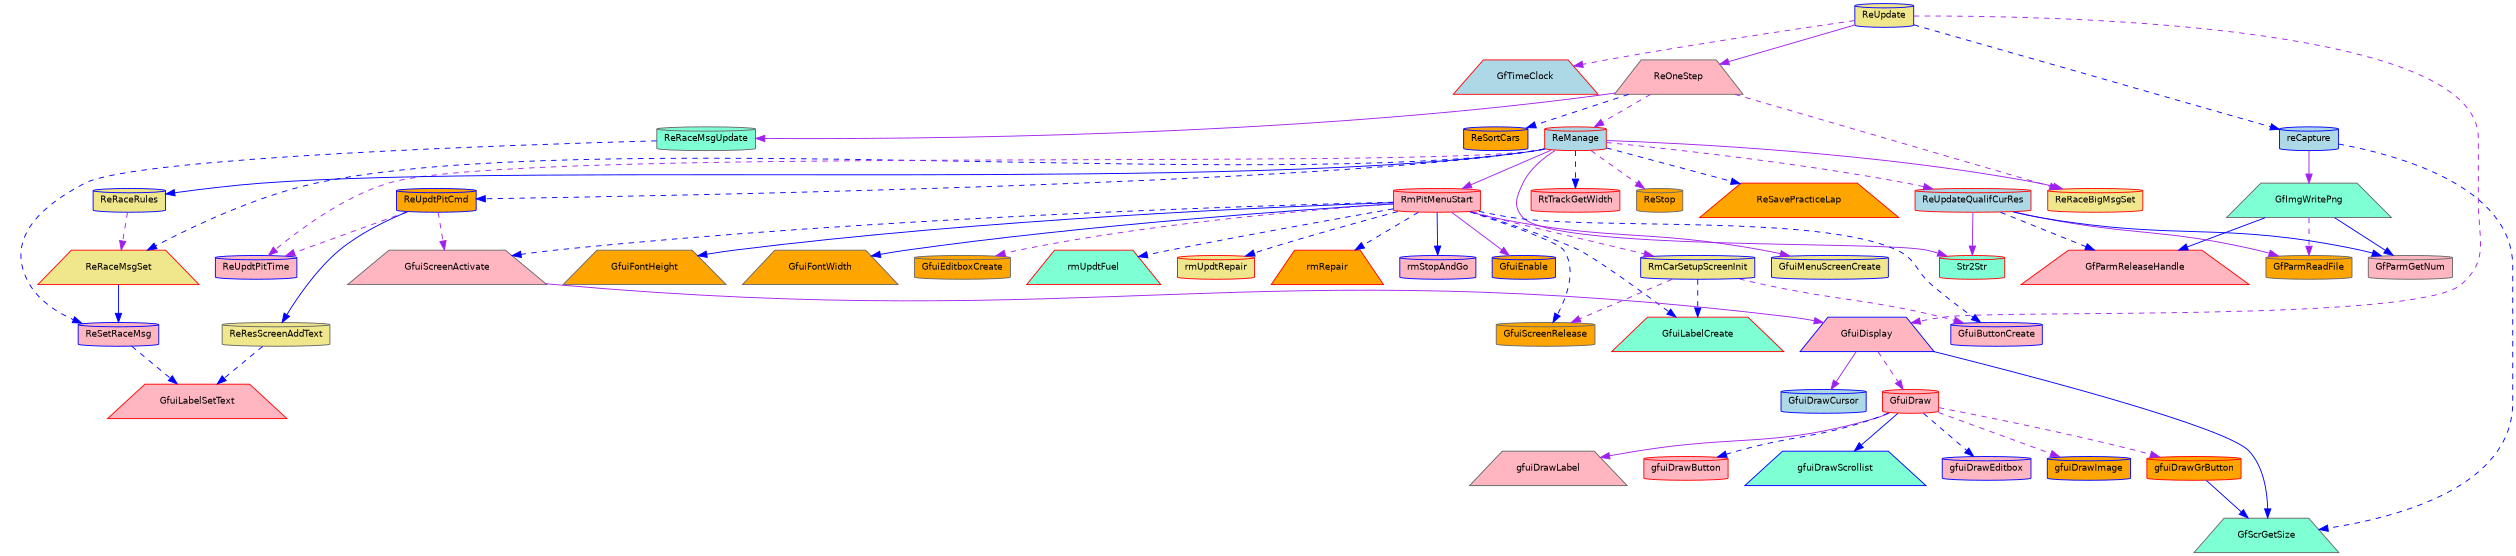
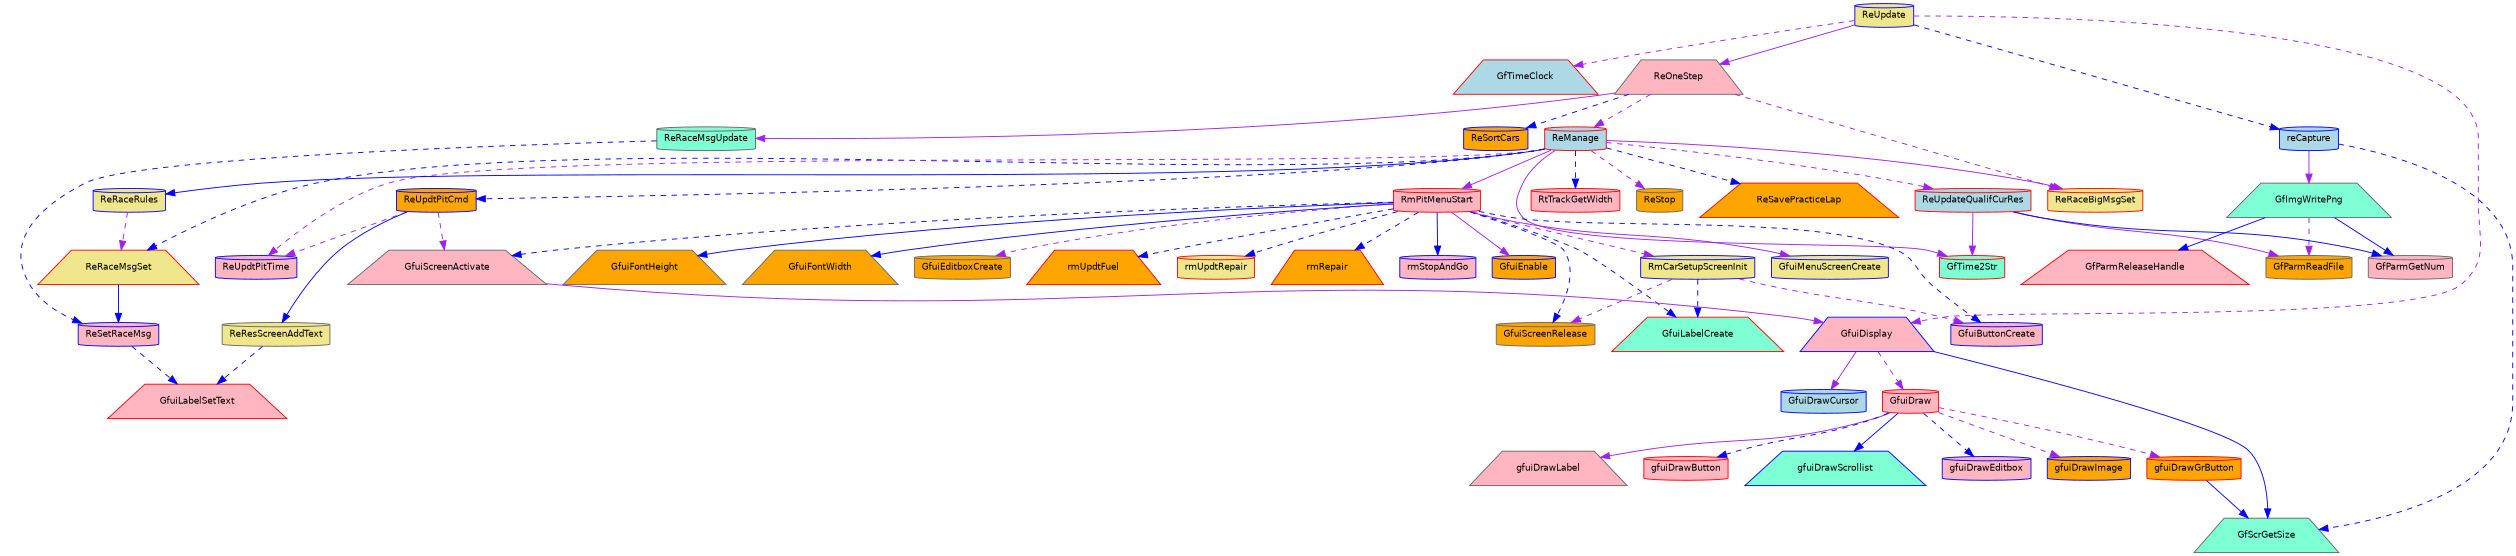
(2043, 229) -> none
(1094, 267) -> (1094, 267)
(1972, 267) -> (1972, 267)
